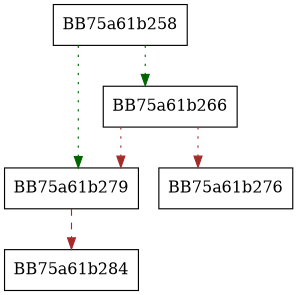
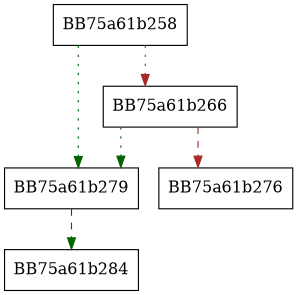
(145, 60) -> (145, 60)
(121, 142) -> (121, 142)
(198, 142) -> (198, 142)
(71, 223) -> (71, 223)
